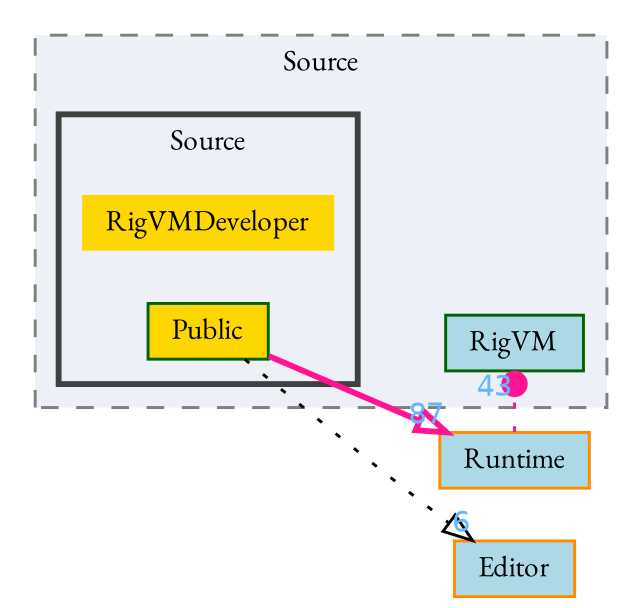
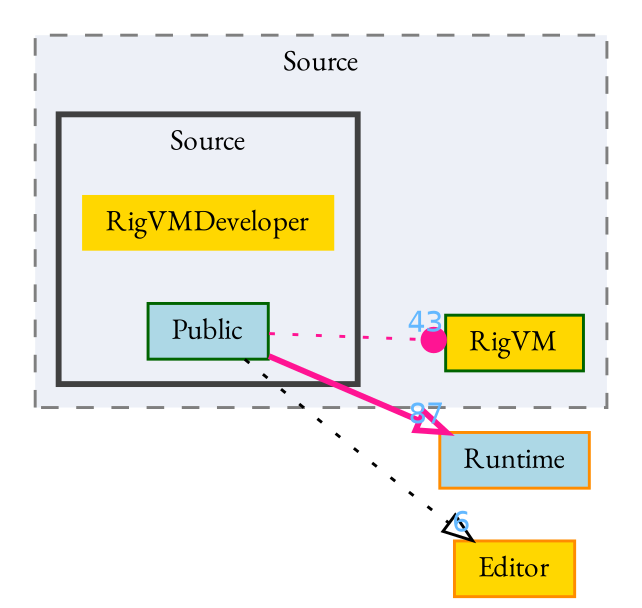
(208, 331) -> (208, 331)
(515, 343) -> (515, 343)
(515, 414) -> (337, 336)
(515, 569) -> (515, 569)
